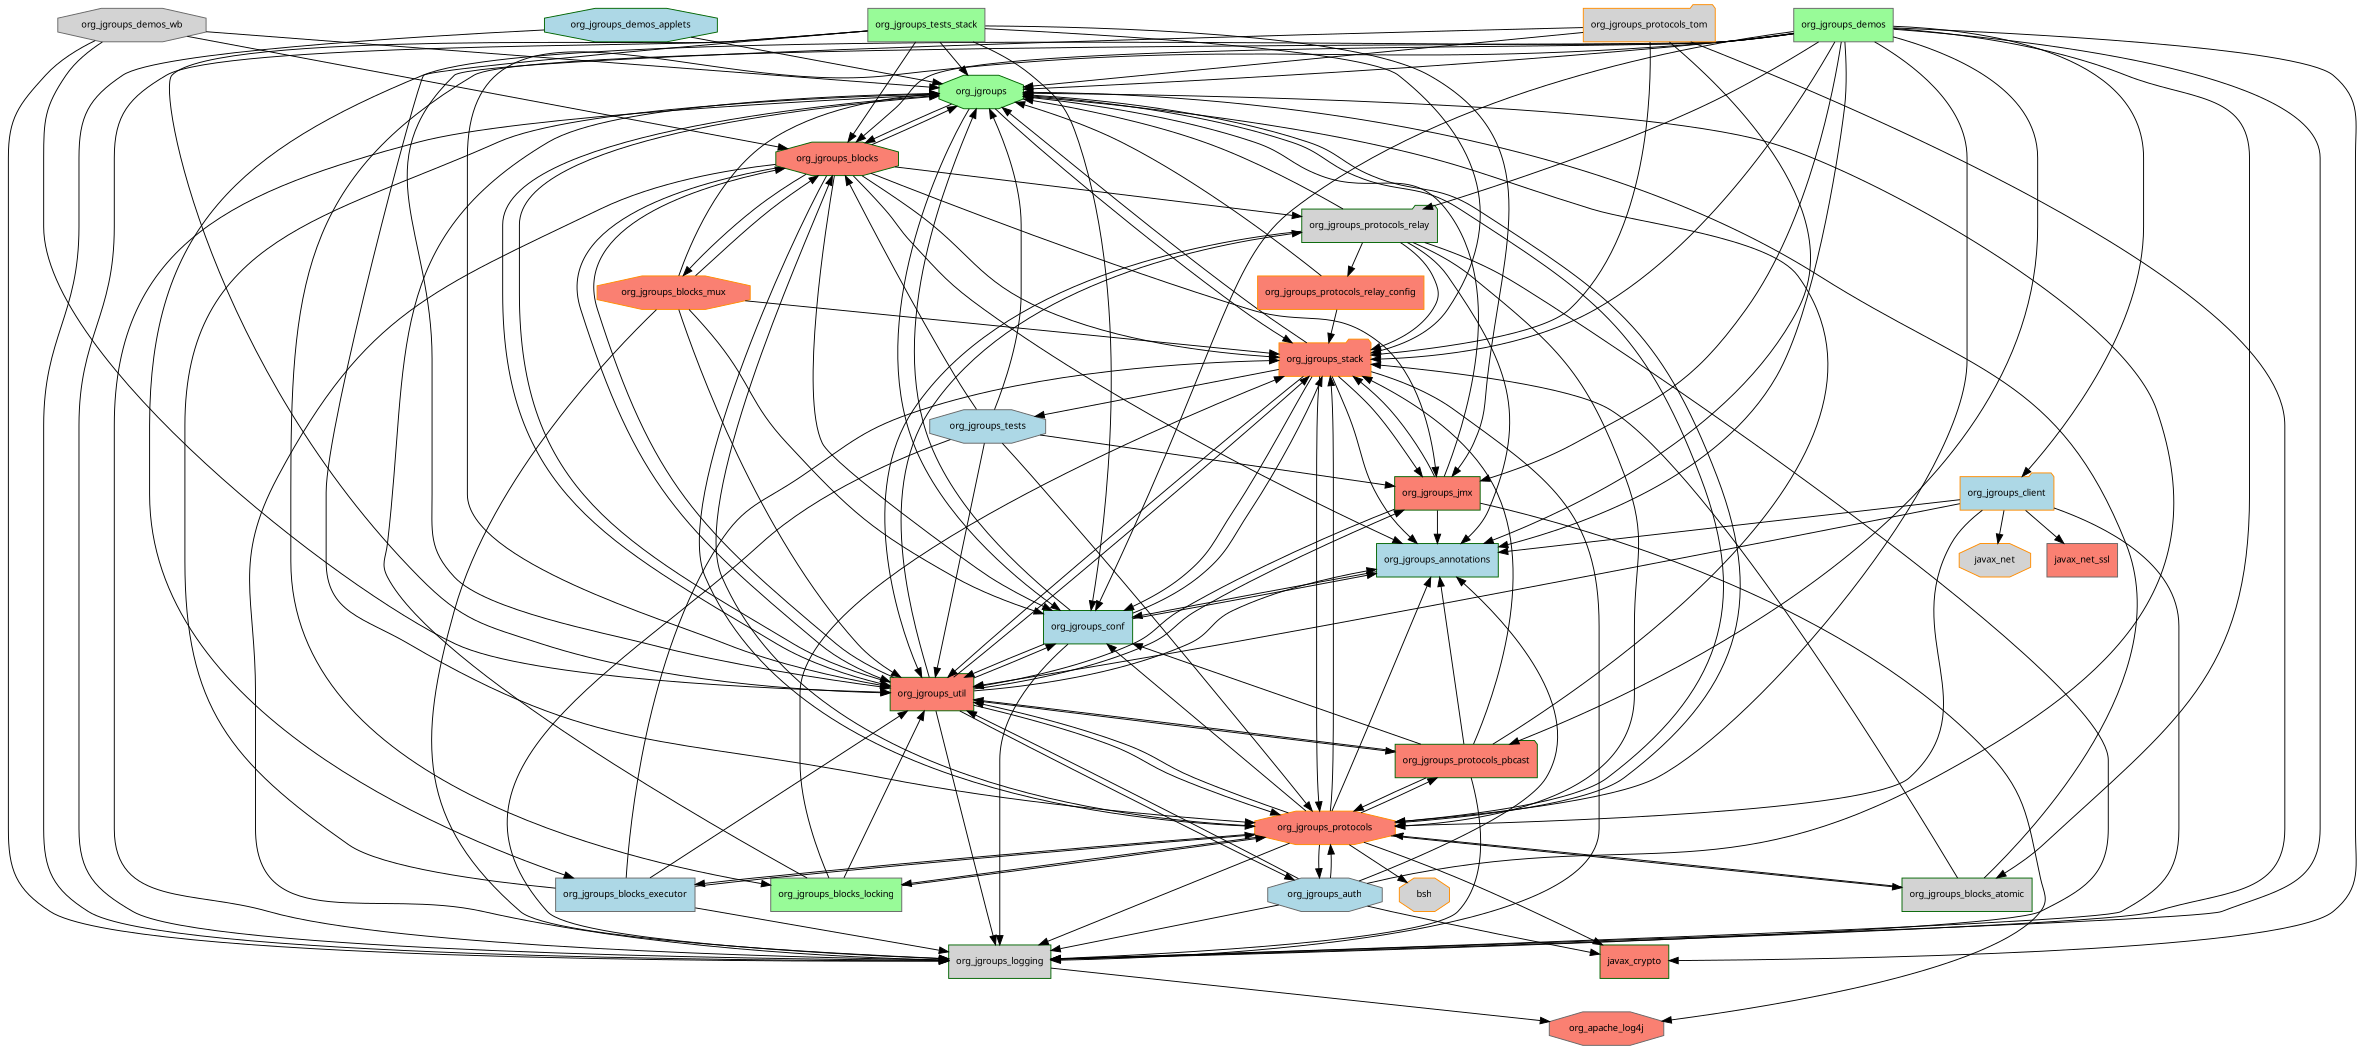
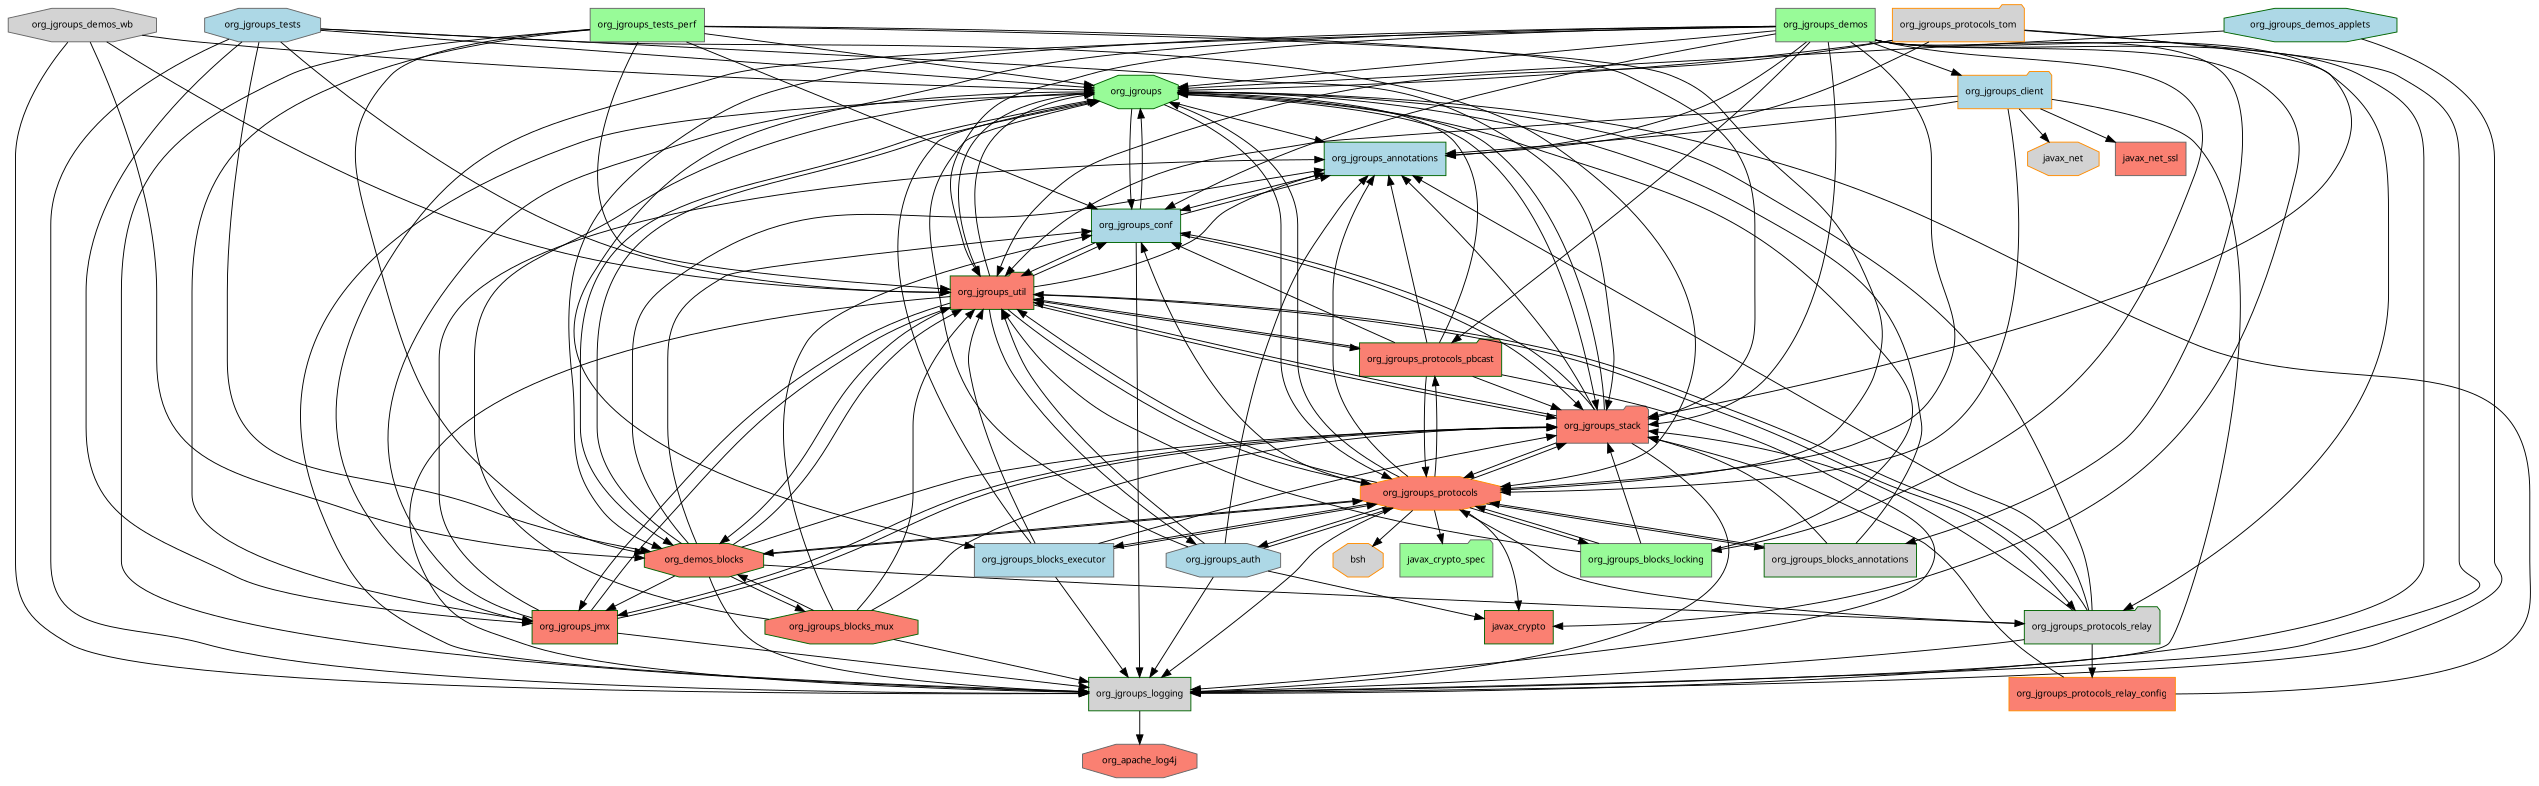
(926, 25) -> (647, 25)
none -> (1243, 121)
(837, 159) -> (704, 560)
(674, 293) -> (841, 627)
(1325, 360) -> (1602, 426)
(1162, 392) -> (1070, 68)
none -> (1446, 560)
(1964, 730) -> (848, 660)
(1967, 895) -> (1840, 560)
